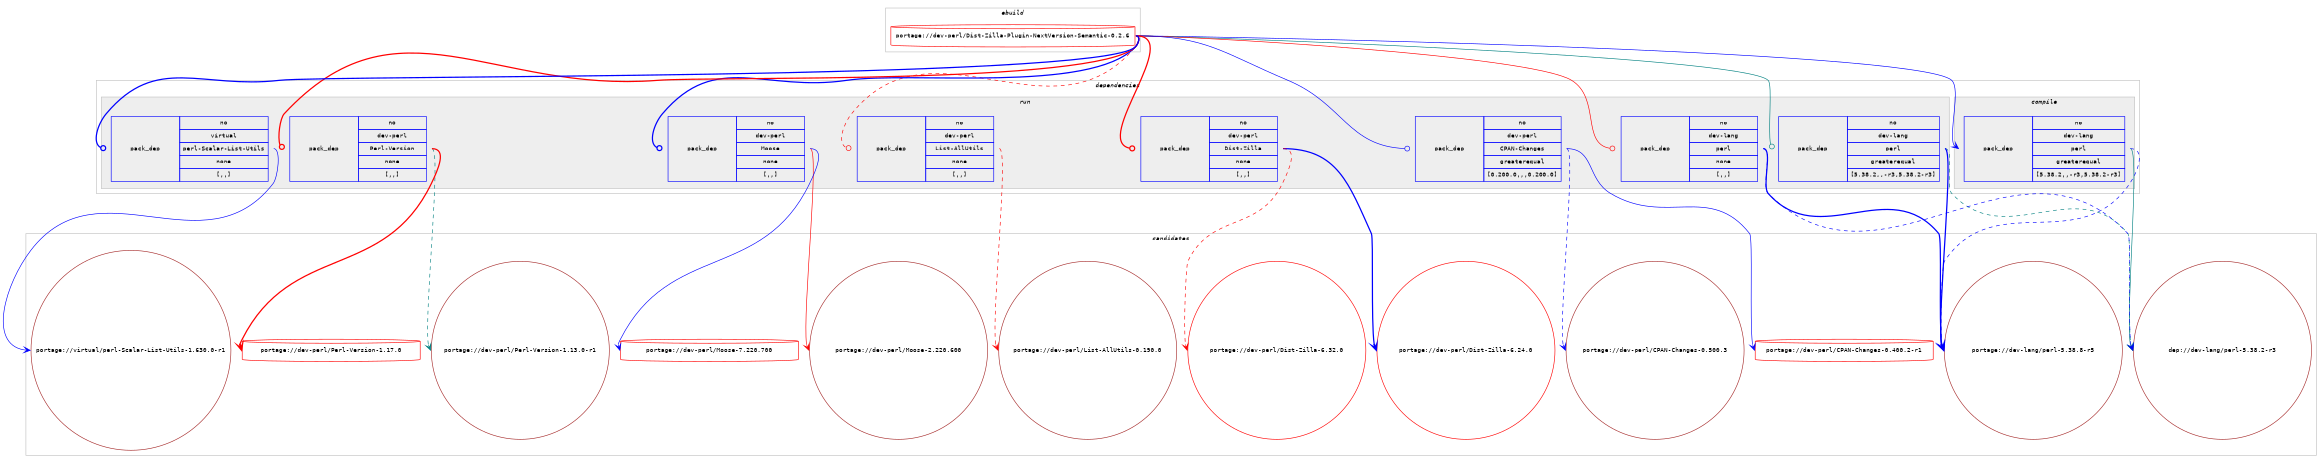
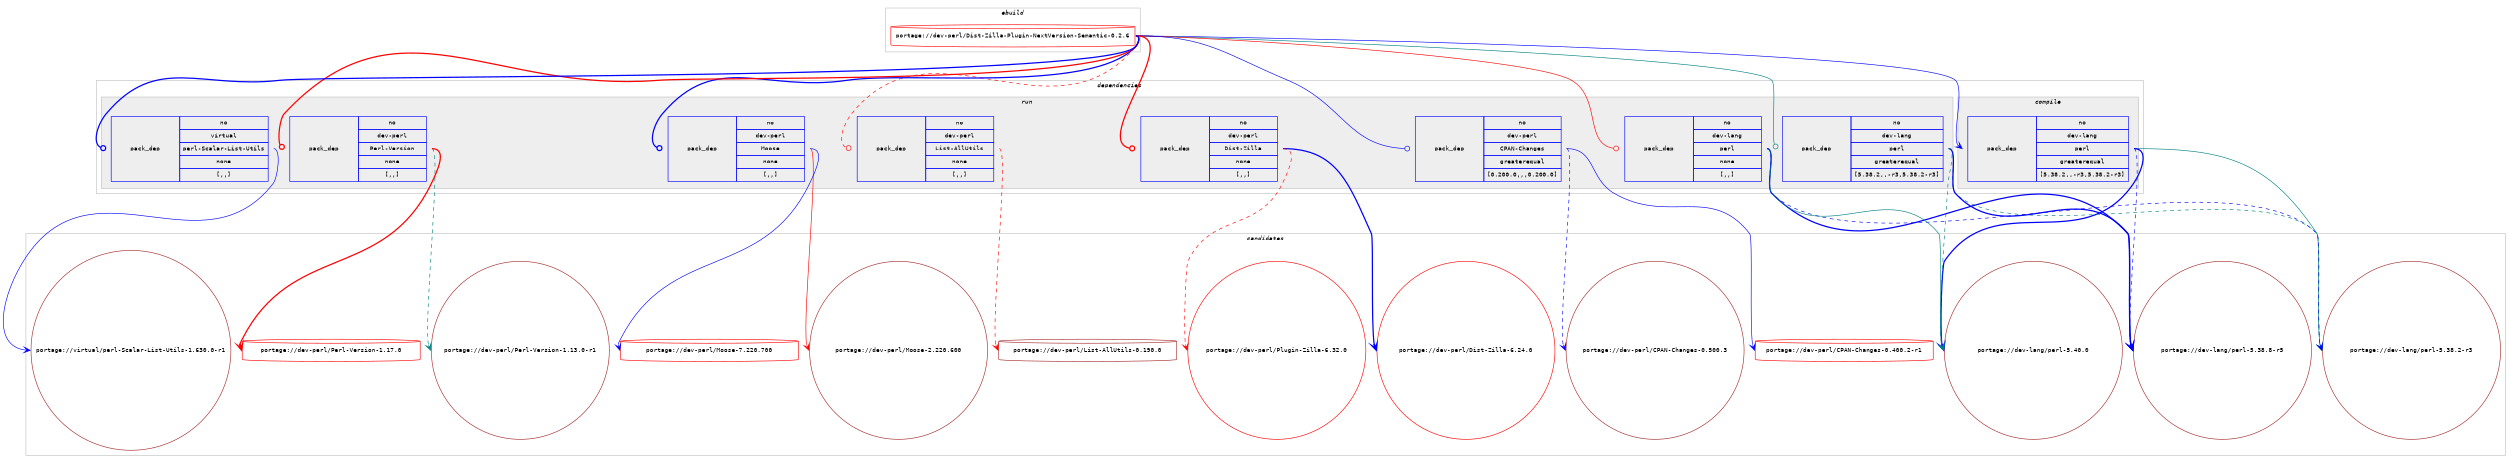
(1088, 350) -> (1088, 350)
(1277, 350) -> (1277, 350)
none -> (2033, 350)
(2222, 350) -> (2412, 350)
